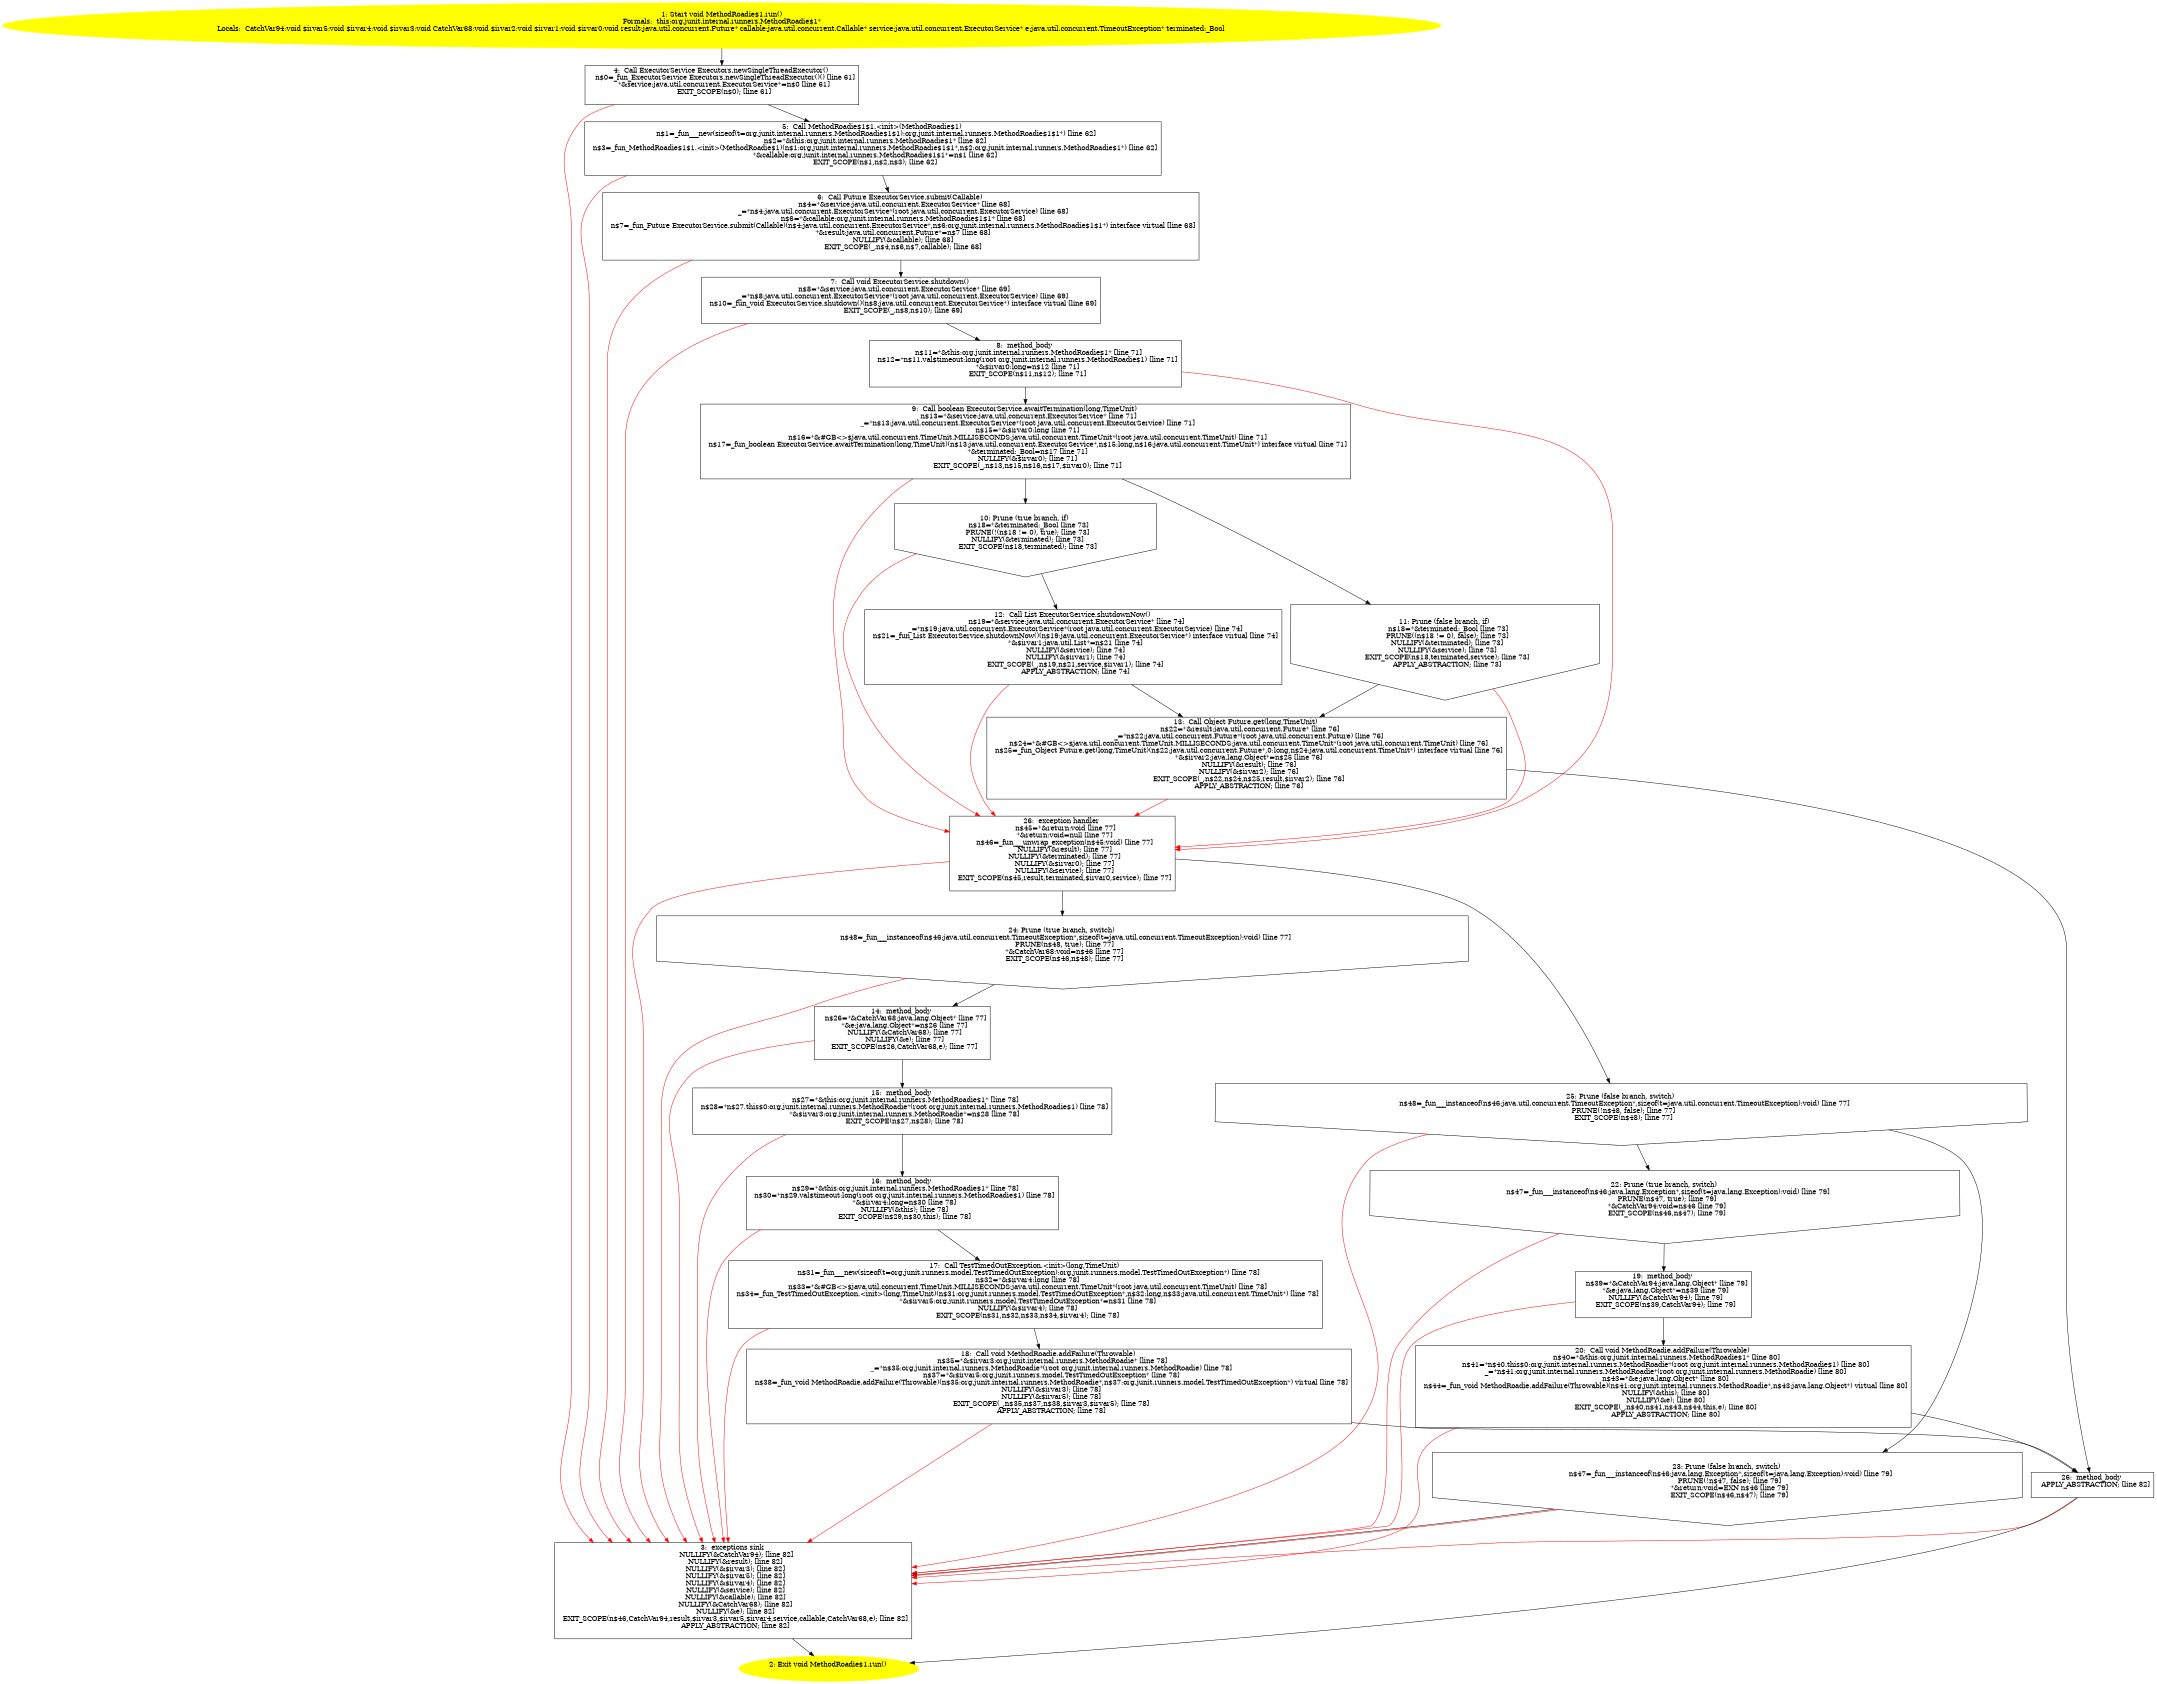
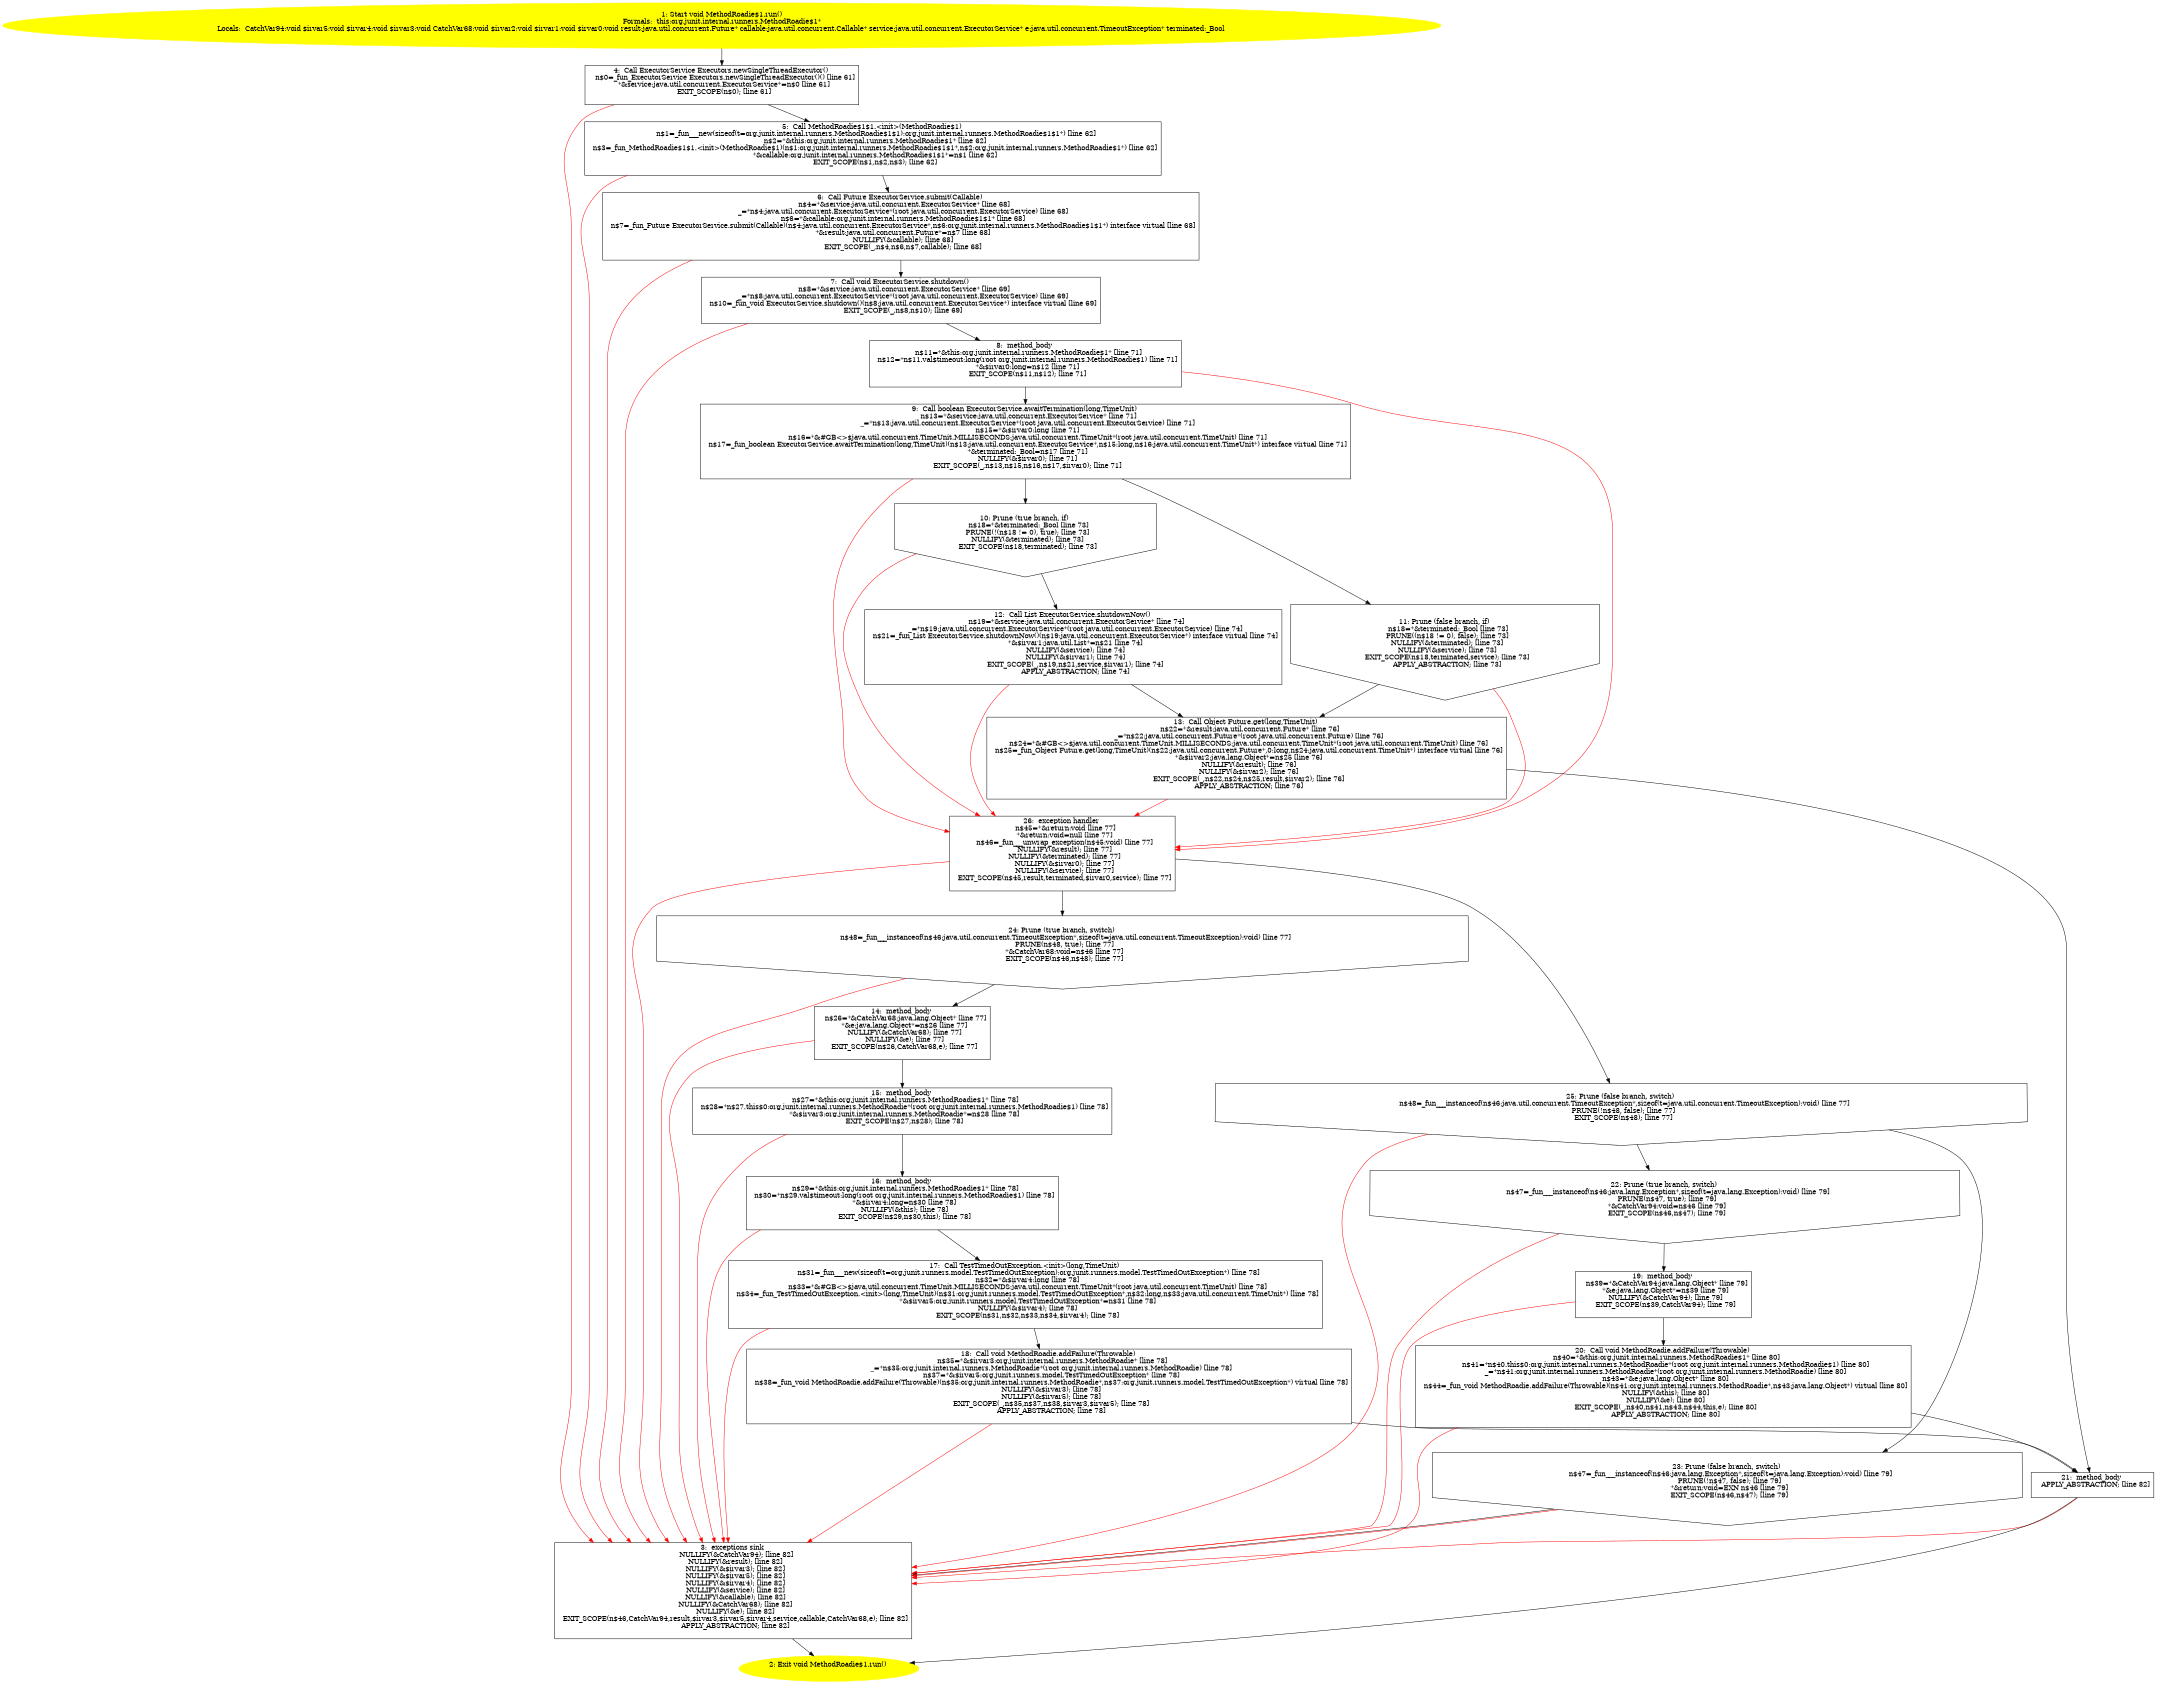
(2093, 1485) -> (2093, 1485)
